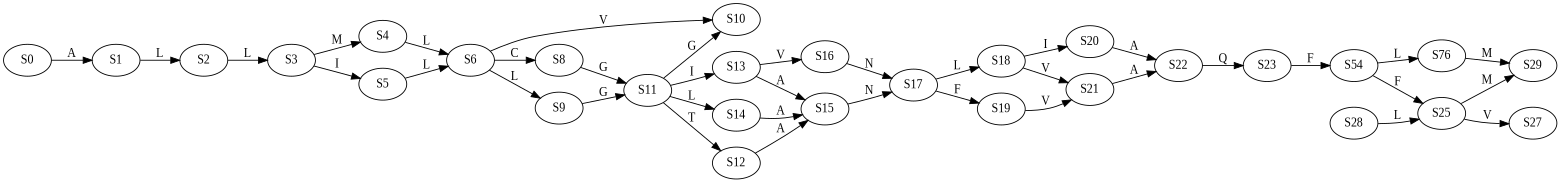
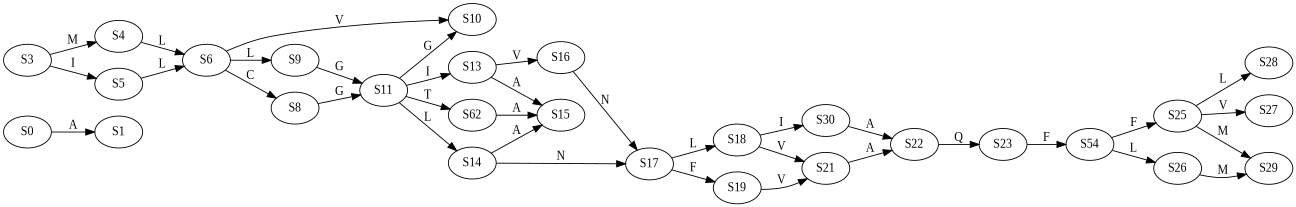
(1090, 42) -> (826, 121)
(1442, 56) -> (1178, 168)
(204, 60) -> none
(866, 100) -> (556, 163)
(1394, 123) -> (1219, 92)
(736, 163) -> (472, 115)
